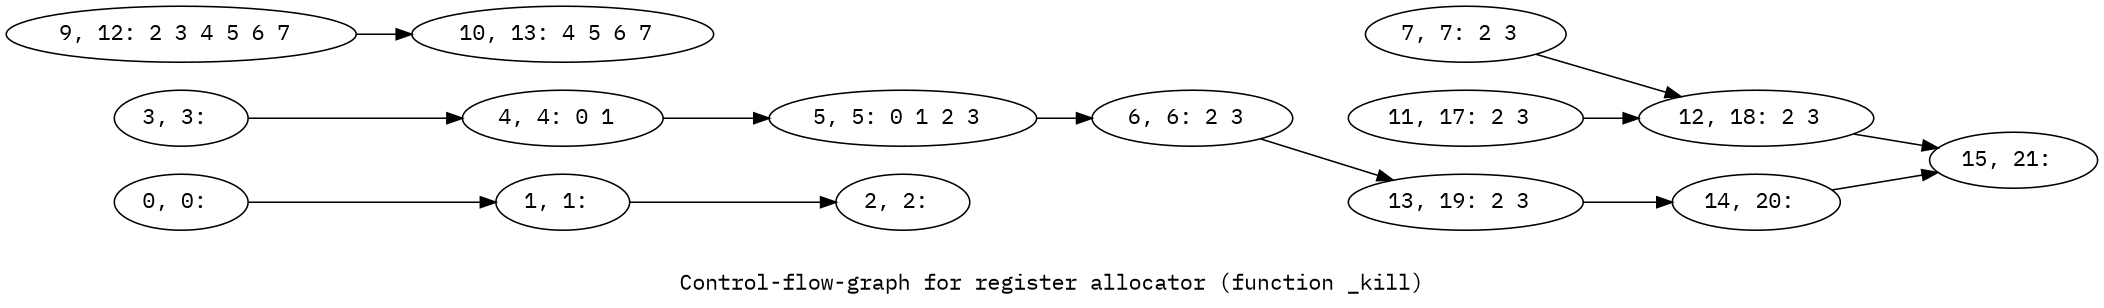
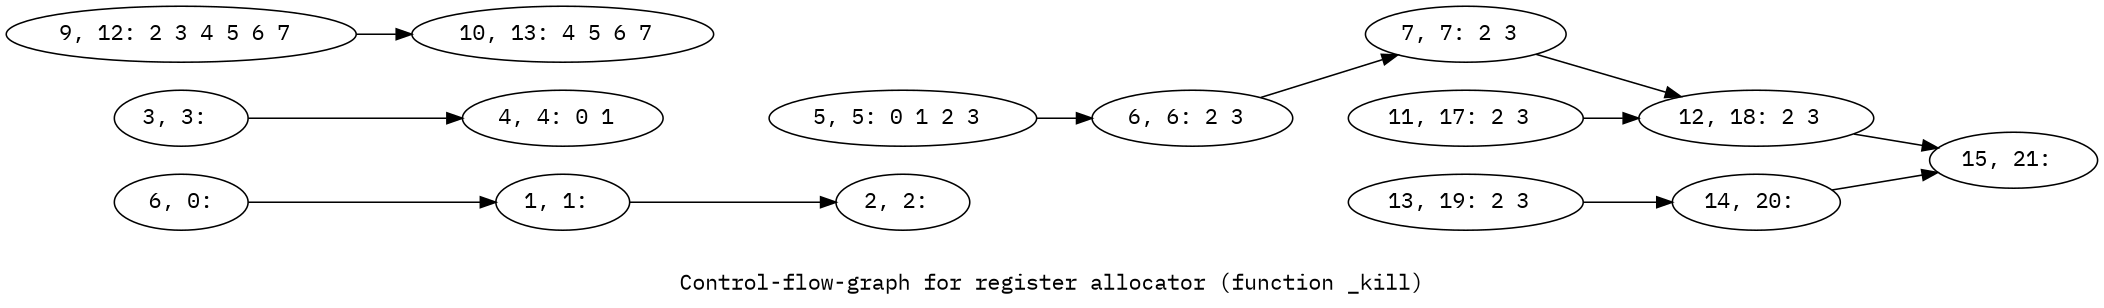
(708, 118) -> none
(1319, 157) -> (1322, 79)
(181, 202) -> (181, 202)
